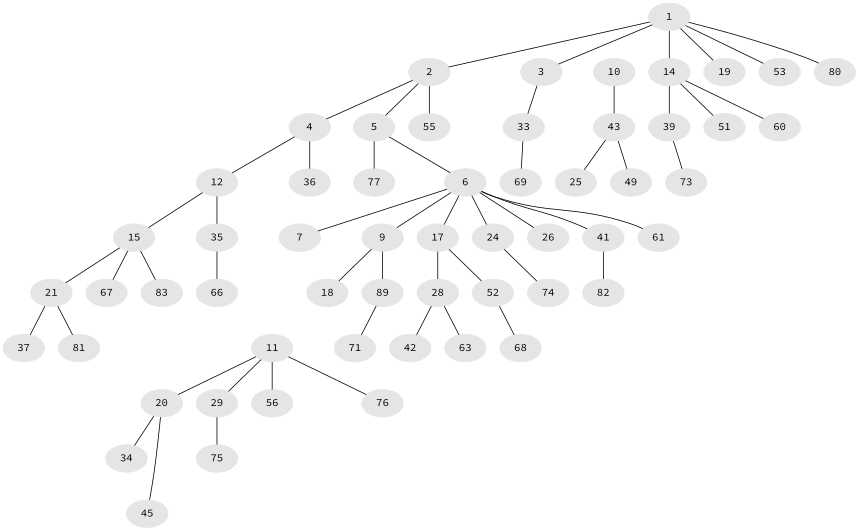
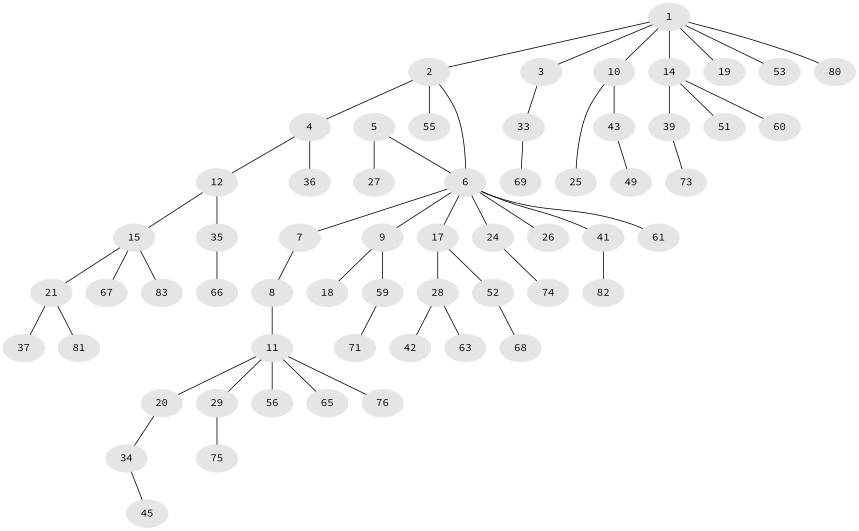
none -> (642, 44)
(402, 100) -> (460, 124)
(595, 155) -> (583, 124)
(374, 182) -> (374, 182)
none -> (272, 293)
(383, 293) -> (383, 293)
none -> (327, 403)
(156, 459) -> (137, 486)
